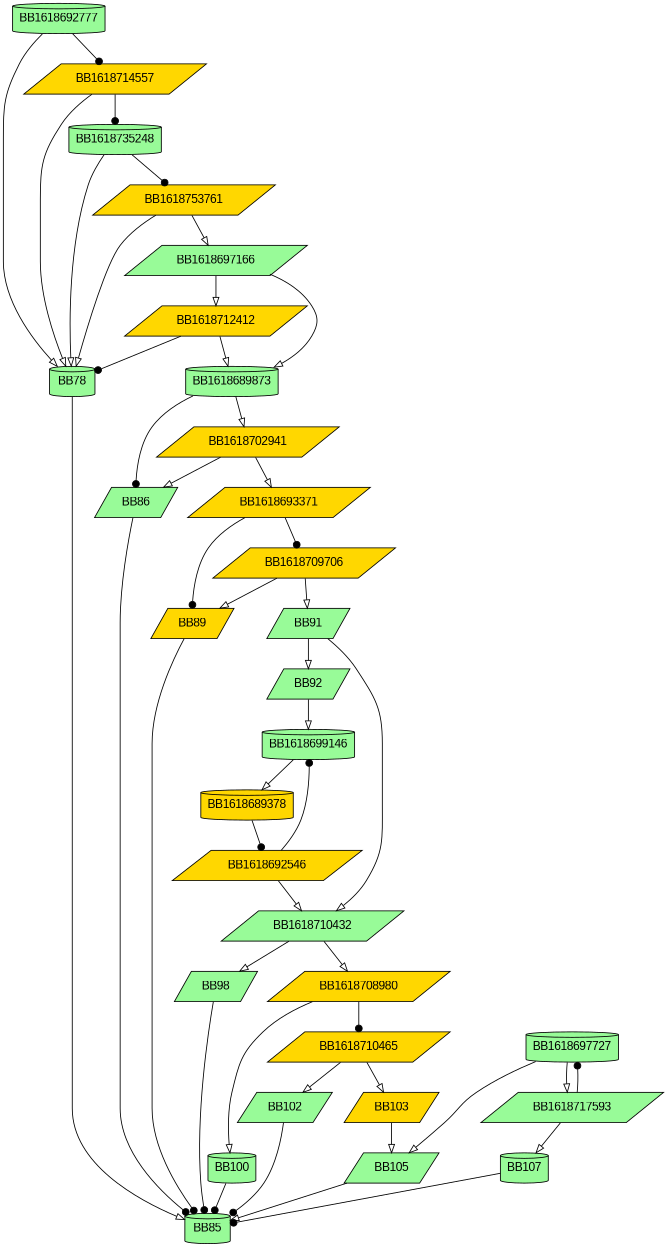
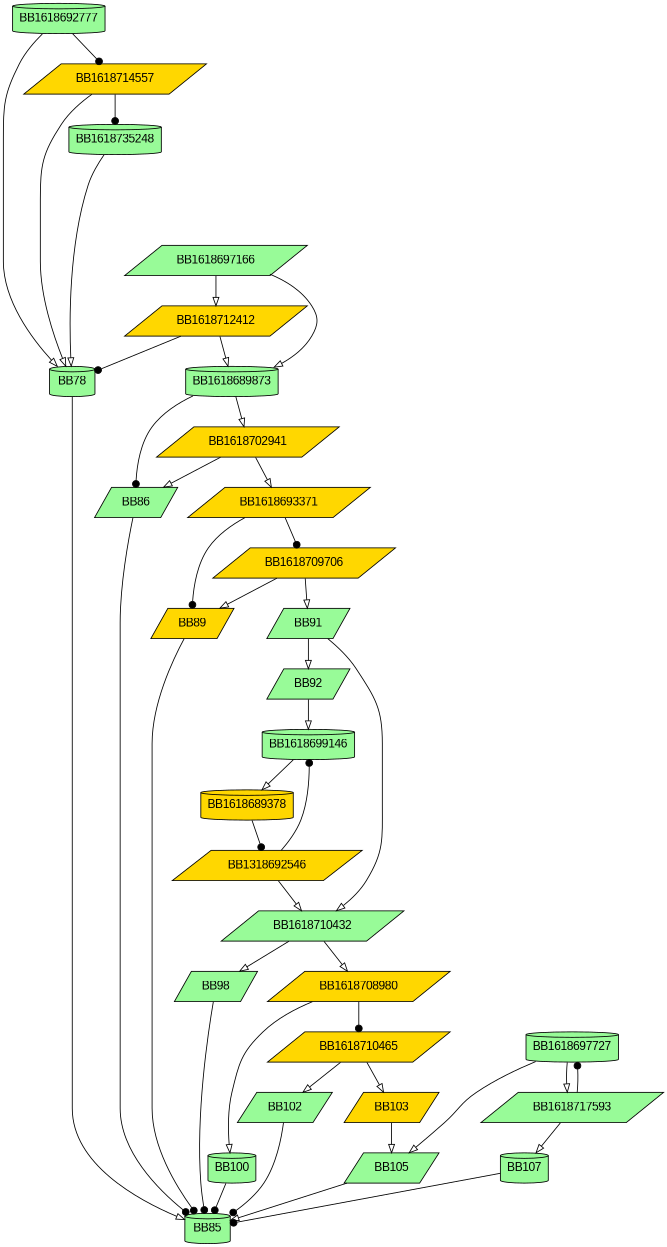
(184, 200) -> none
(267, 865) -> (267, 865)
